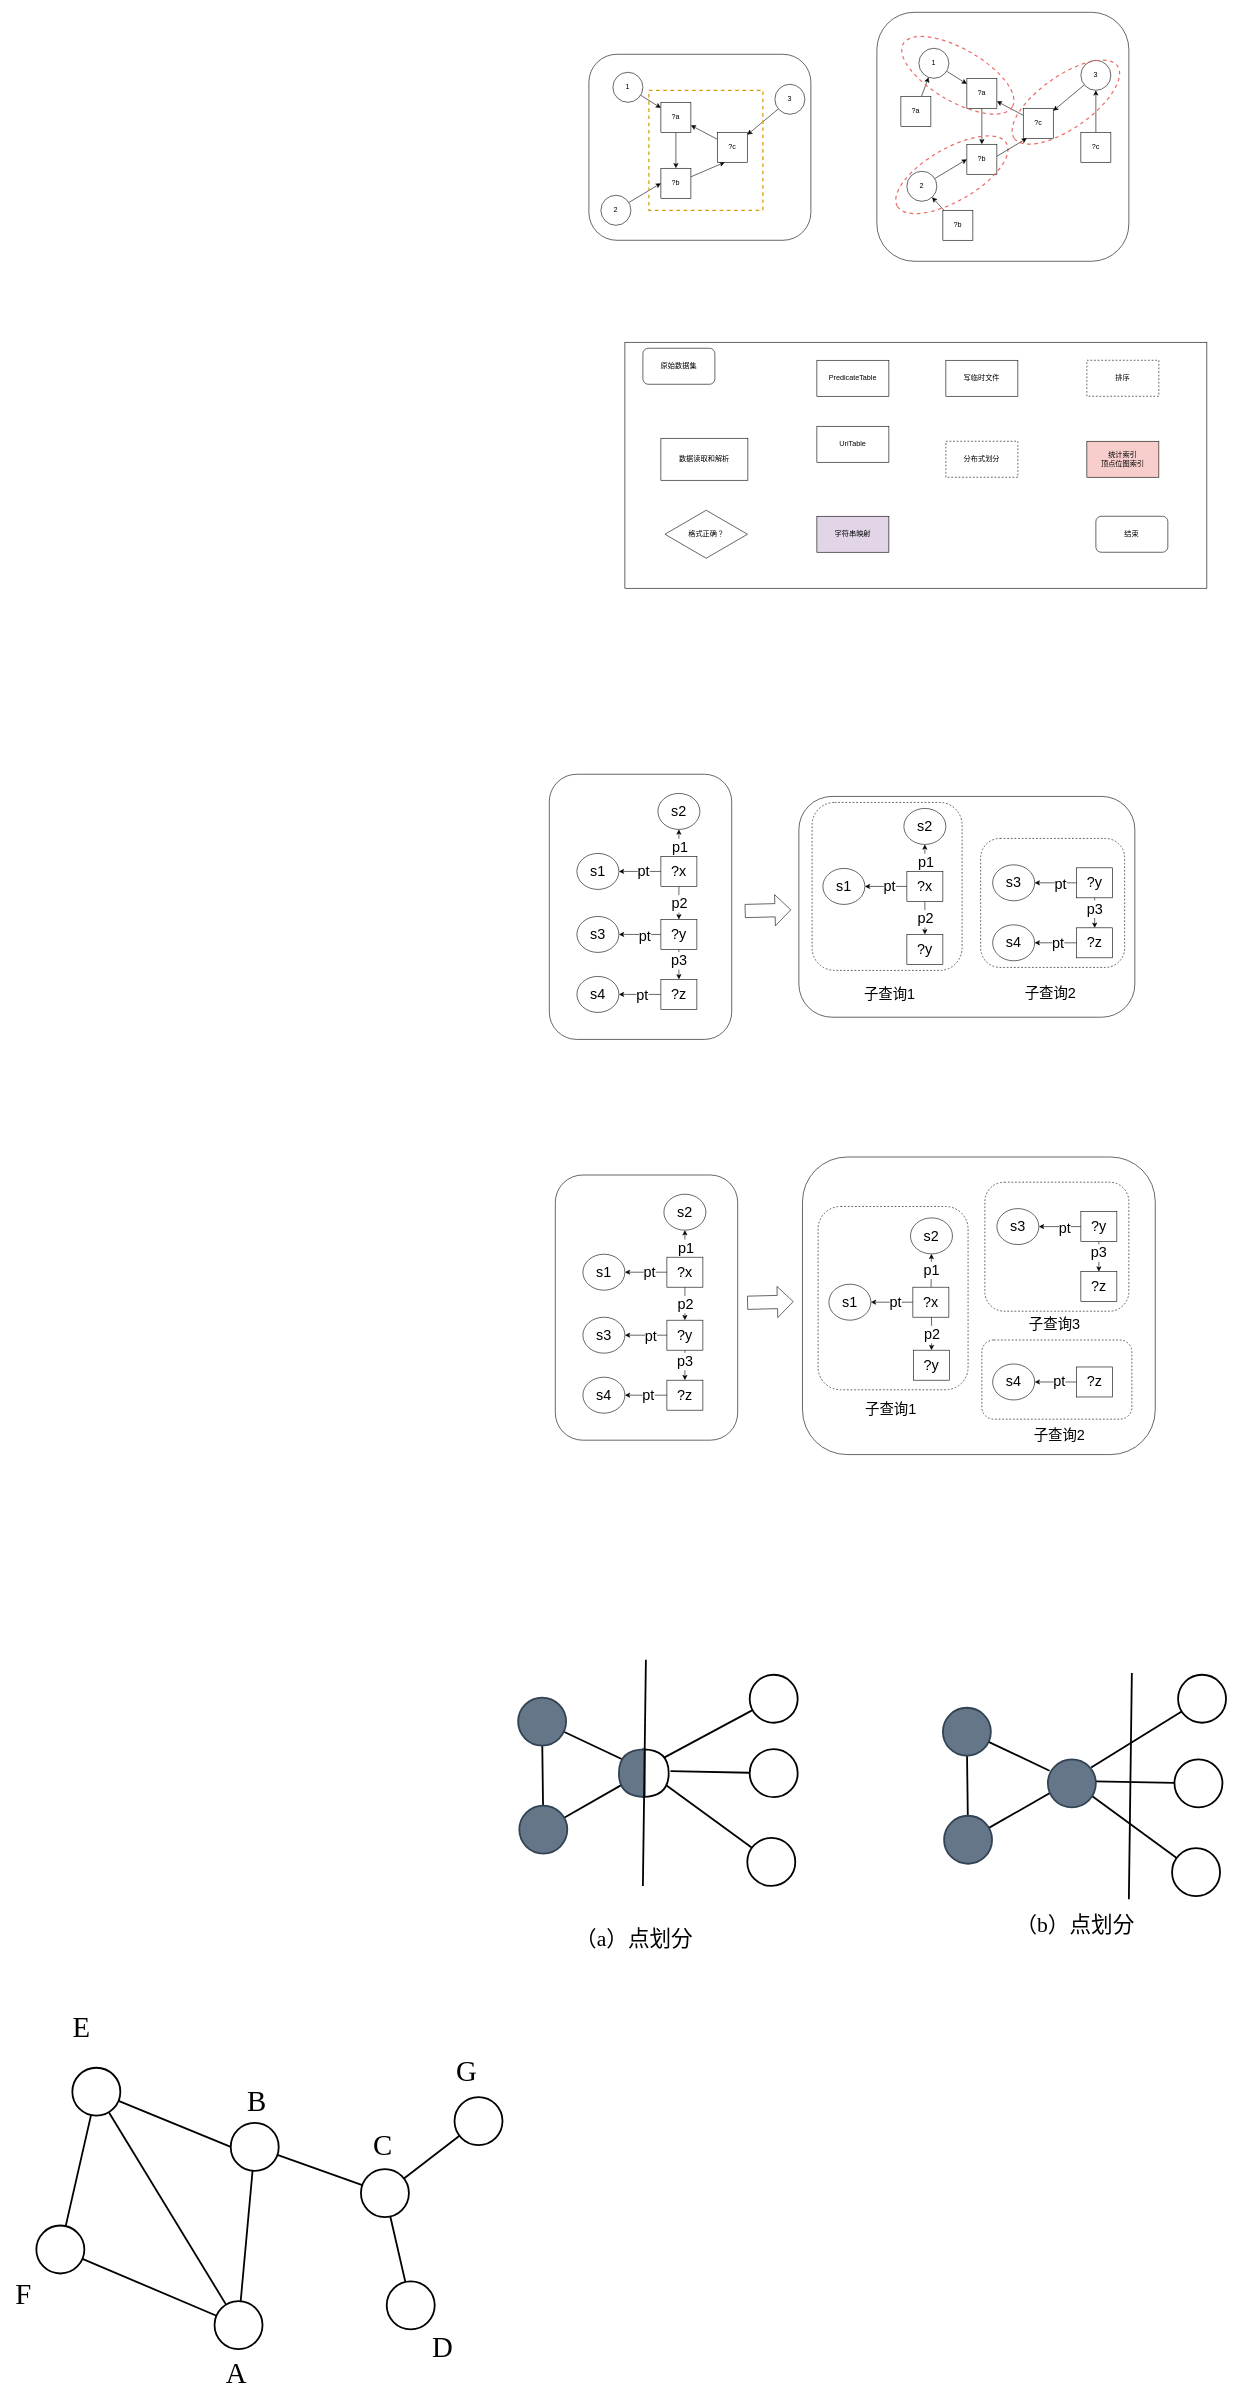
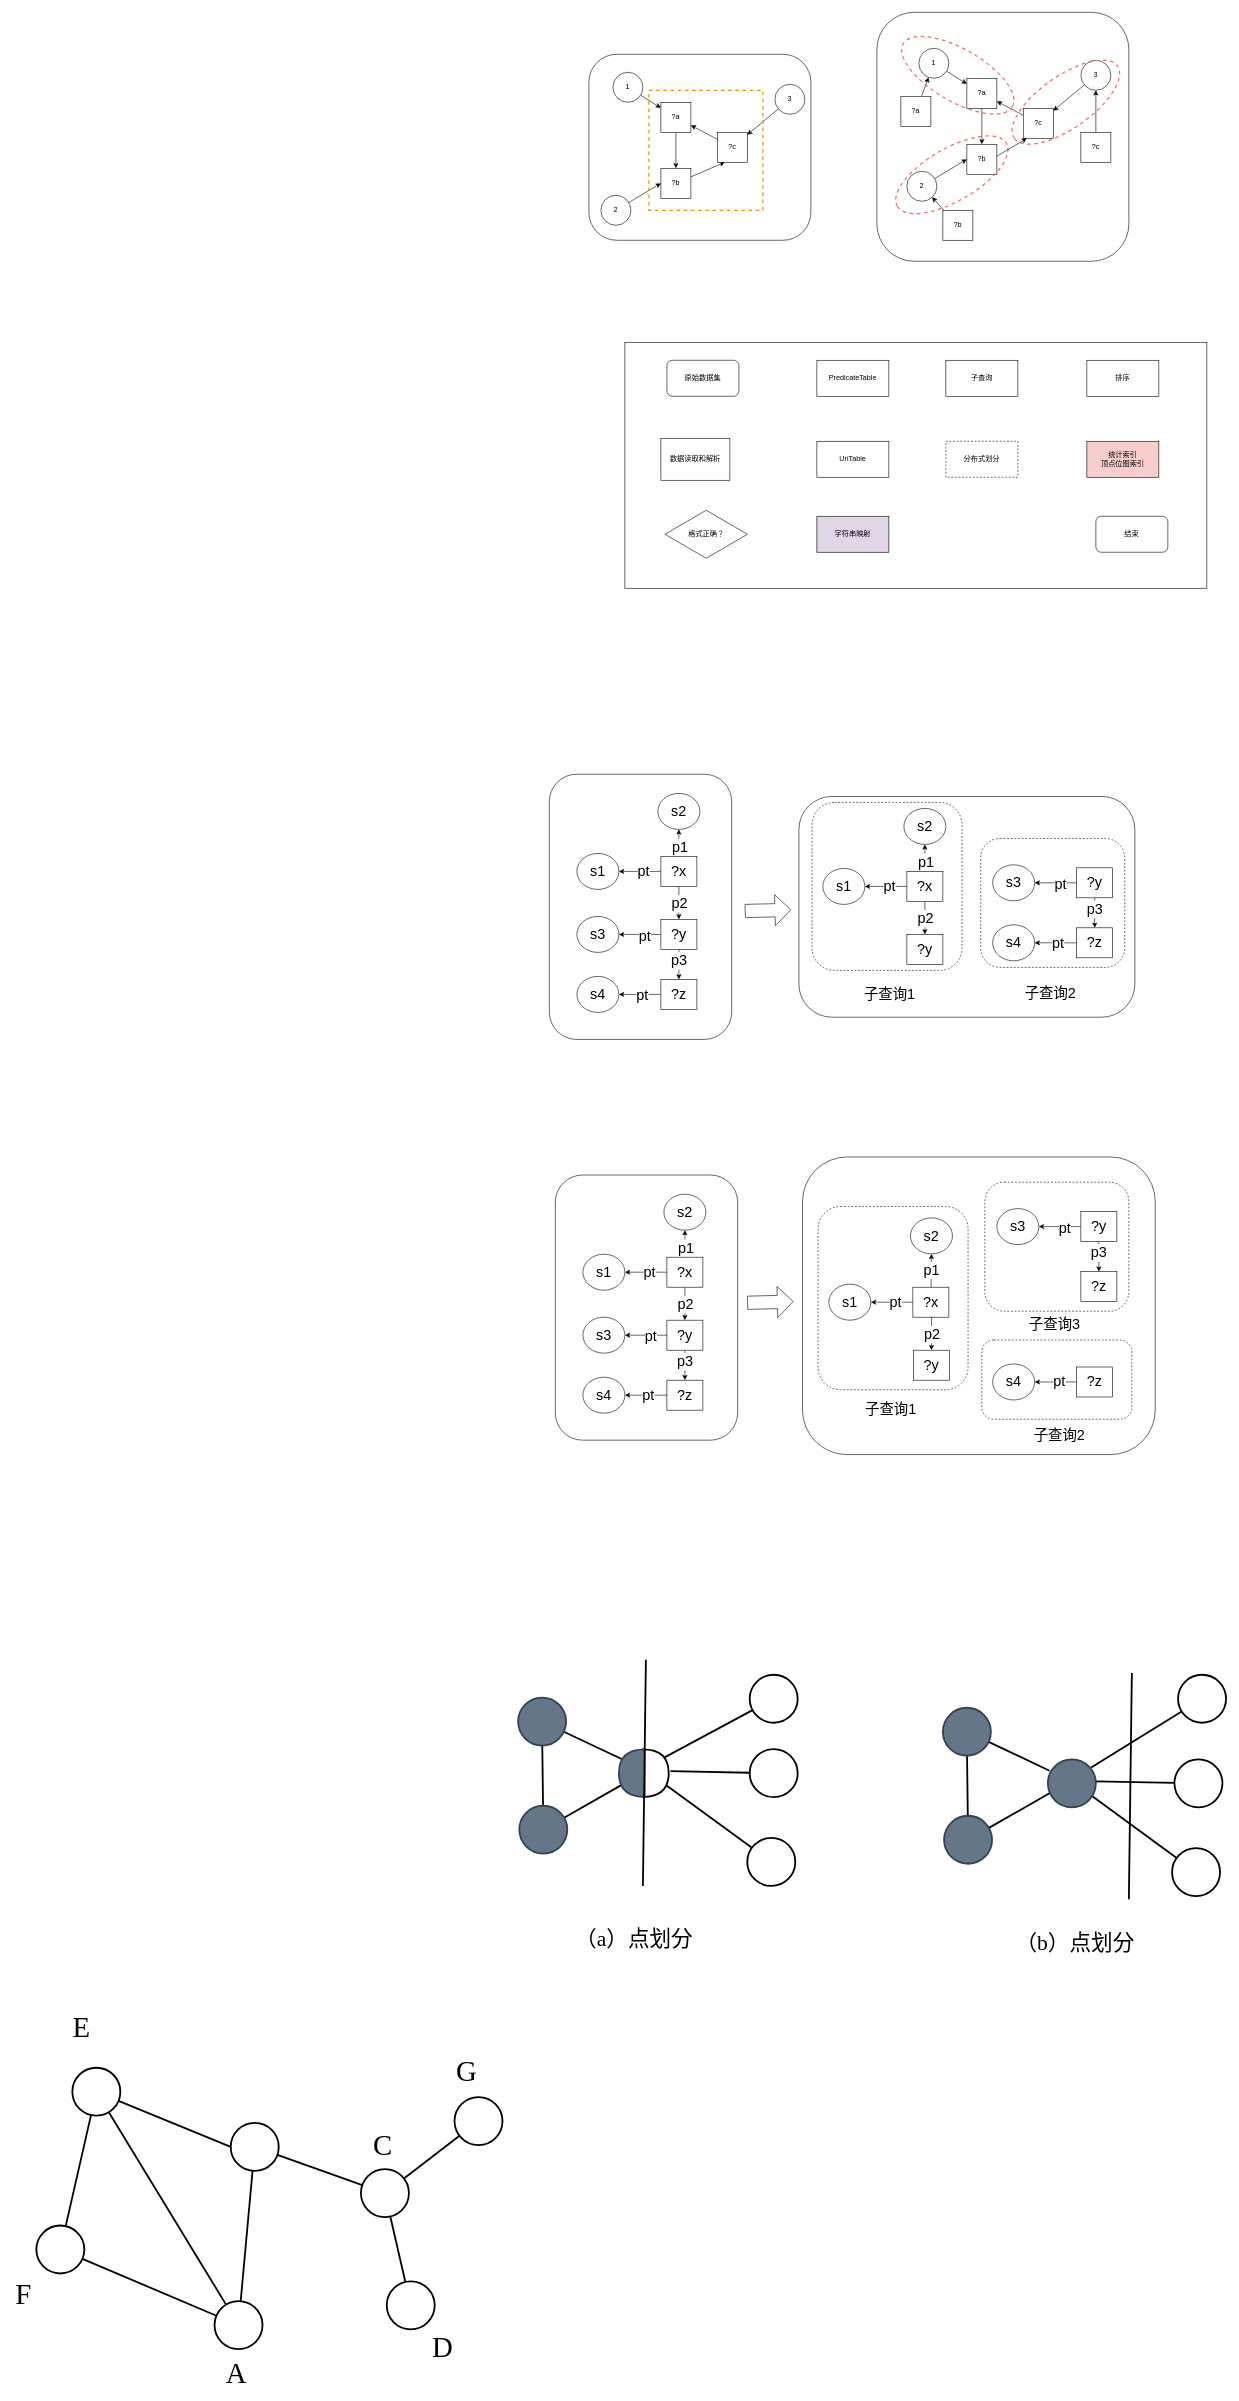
(679, 366) -> (703, 378)
(982, 378) -> (982, 378)
(1123, 378) -> (1123, 378)
(853, 444) -> (853, 459)
(704, 459) -> (695, 459)
(1075, 1925) -> (1075, 1943)
(257, 2101) -> none
